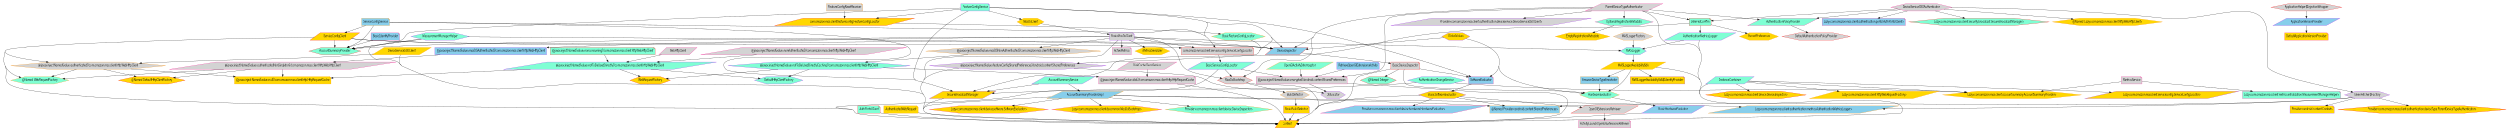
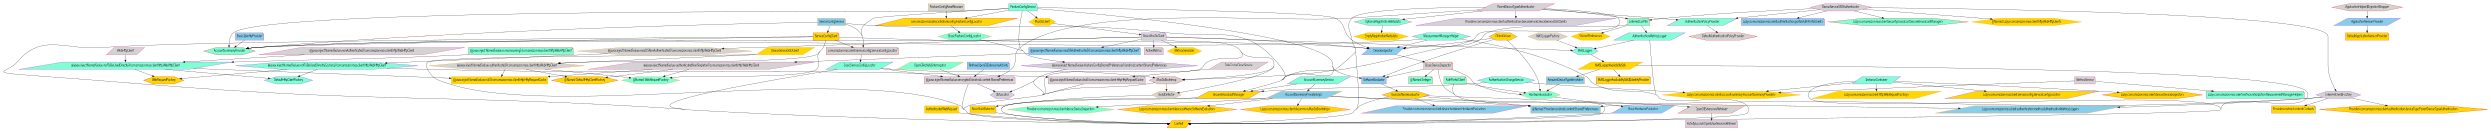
(845, 22) -> (946, 22)
(335, 36) -> (826, 36)
(1156, 42) -> (1228, 83)
(1287, 51) -> (1383, 51)
(1378, 80) -> (1421, 80)
(1623, 82) -> (1495, 88)
